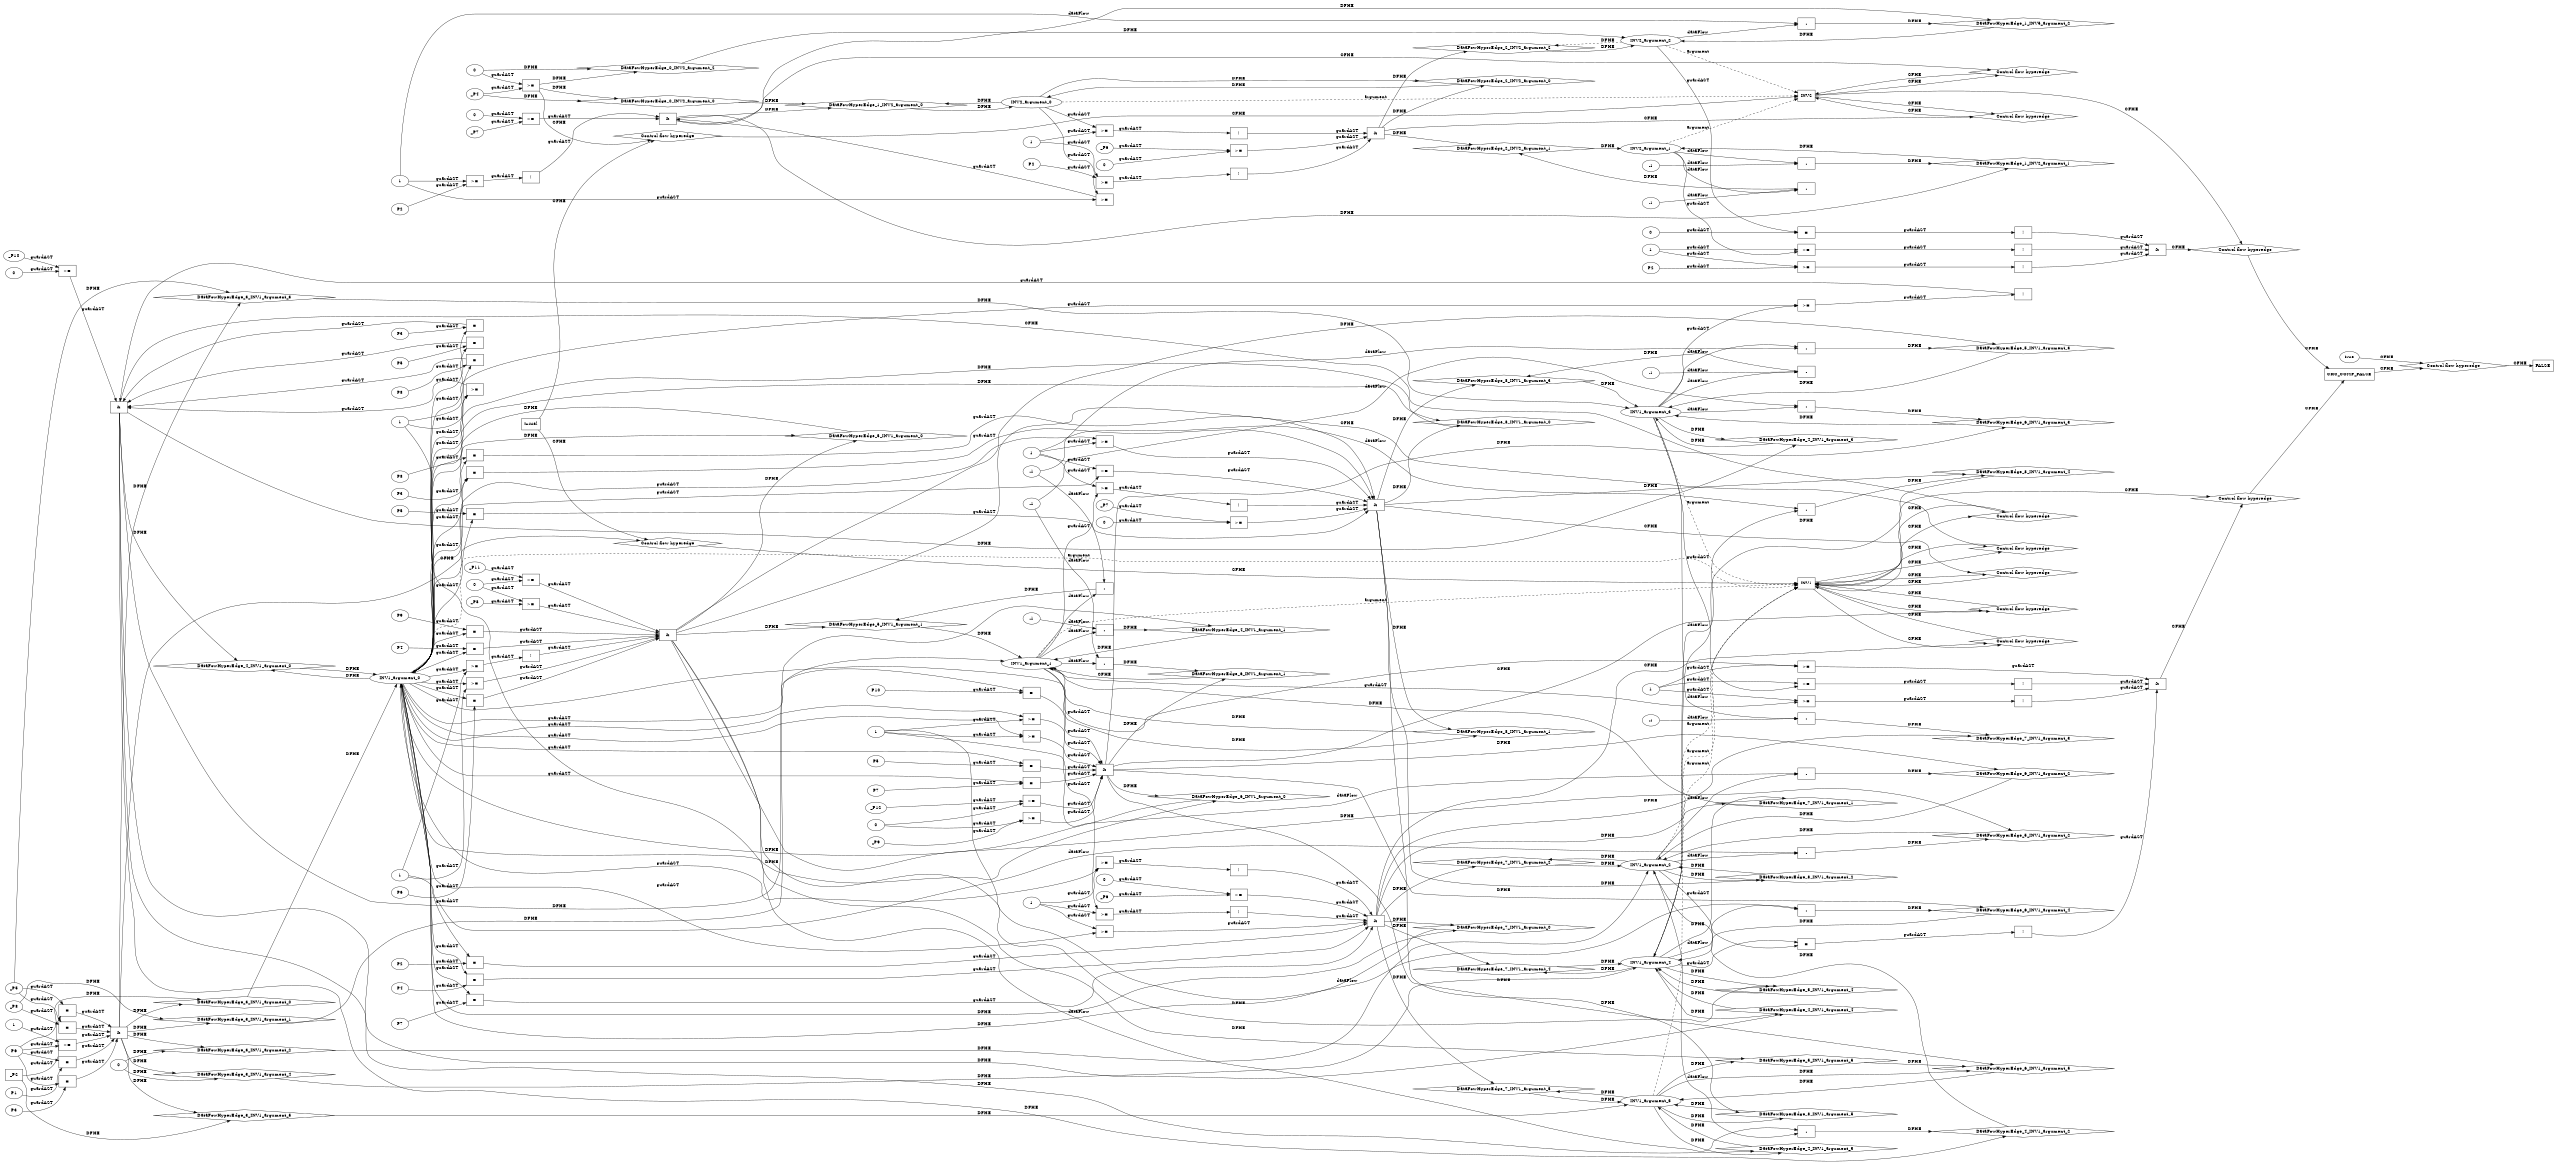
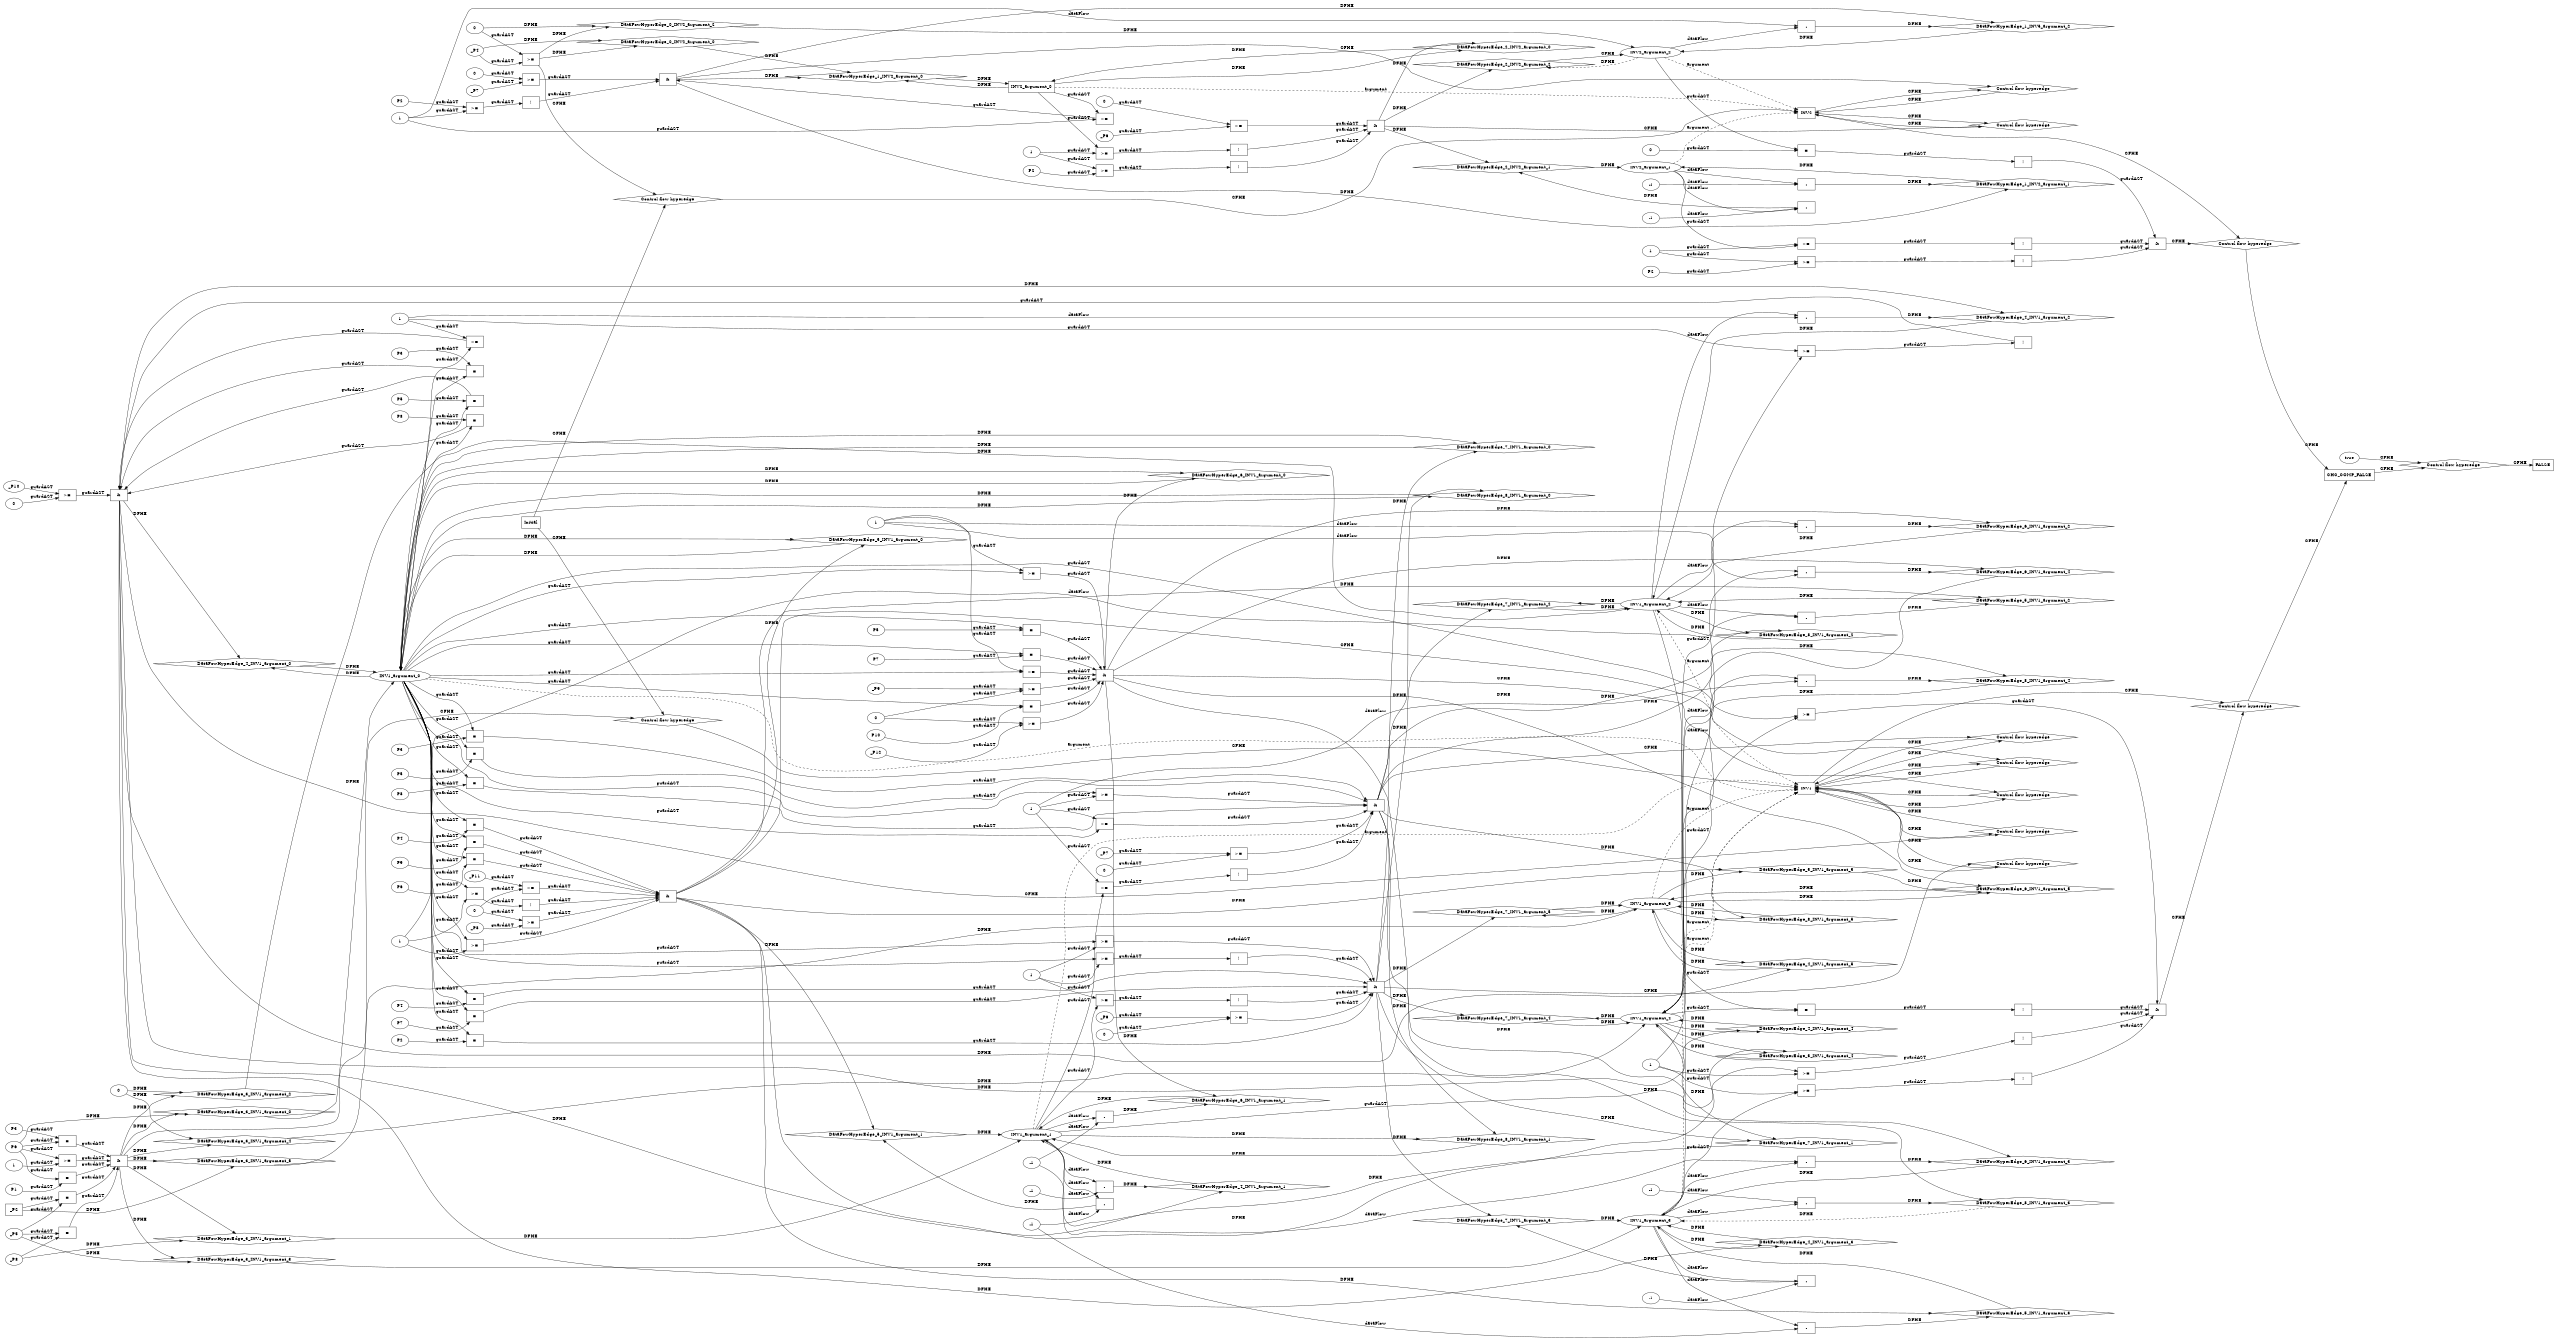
(1608, 47) -> (1608, 54)
(1032, 102) -> (1032, 87)
(1611, 390) -> (1839, 1219)
(1105, 675) -> (1105, 1099)
none -> (1606, 1221)
